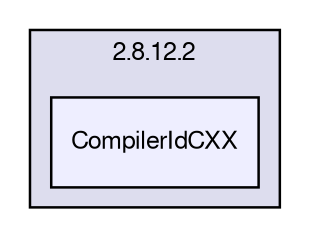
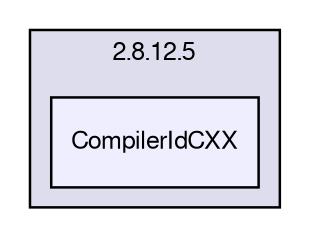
(155, 54) -> (155, 54)
